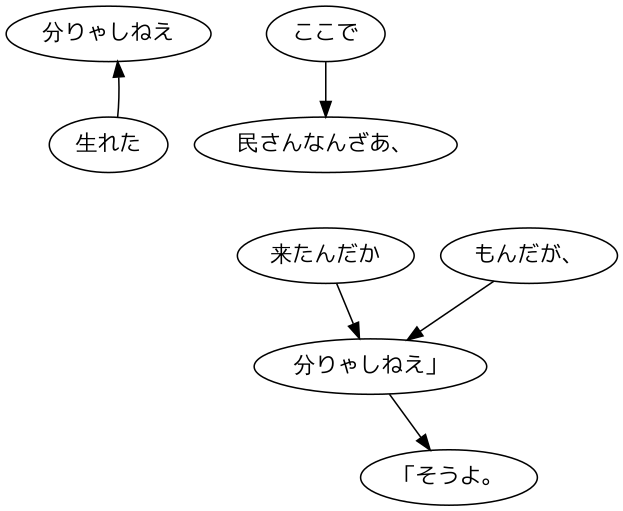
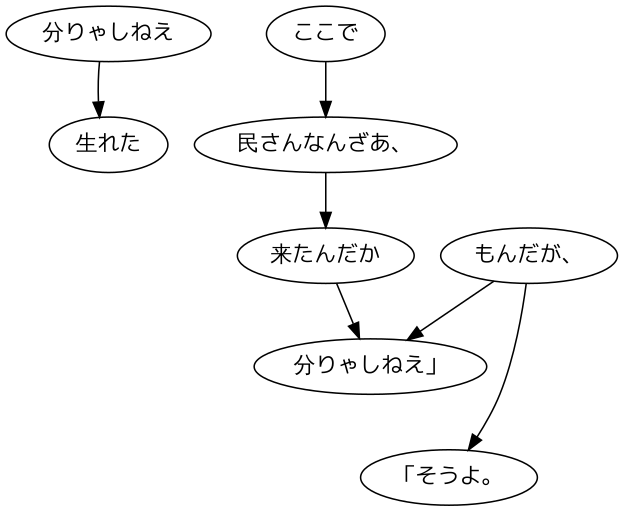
(119, 97) -> (98, 82)
none -> (326, 193)
(405, 416) -> (510, 363)
